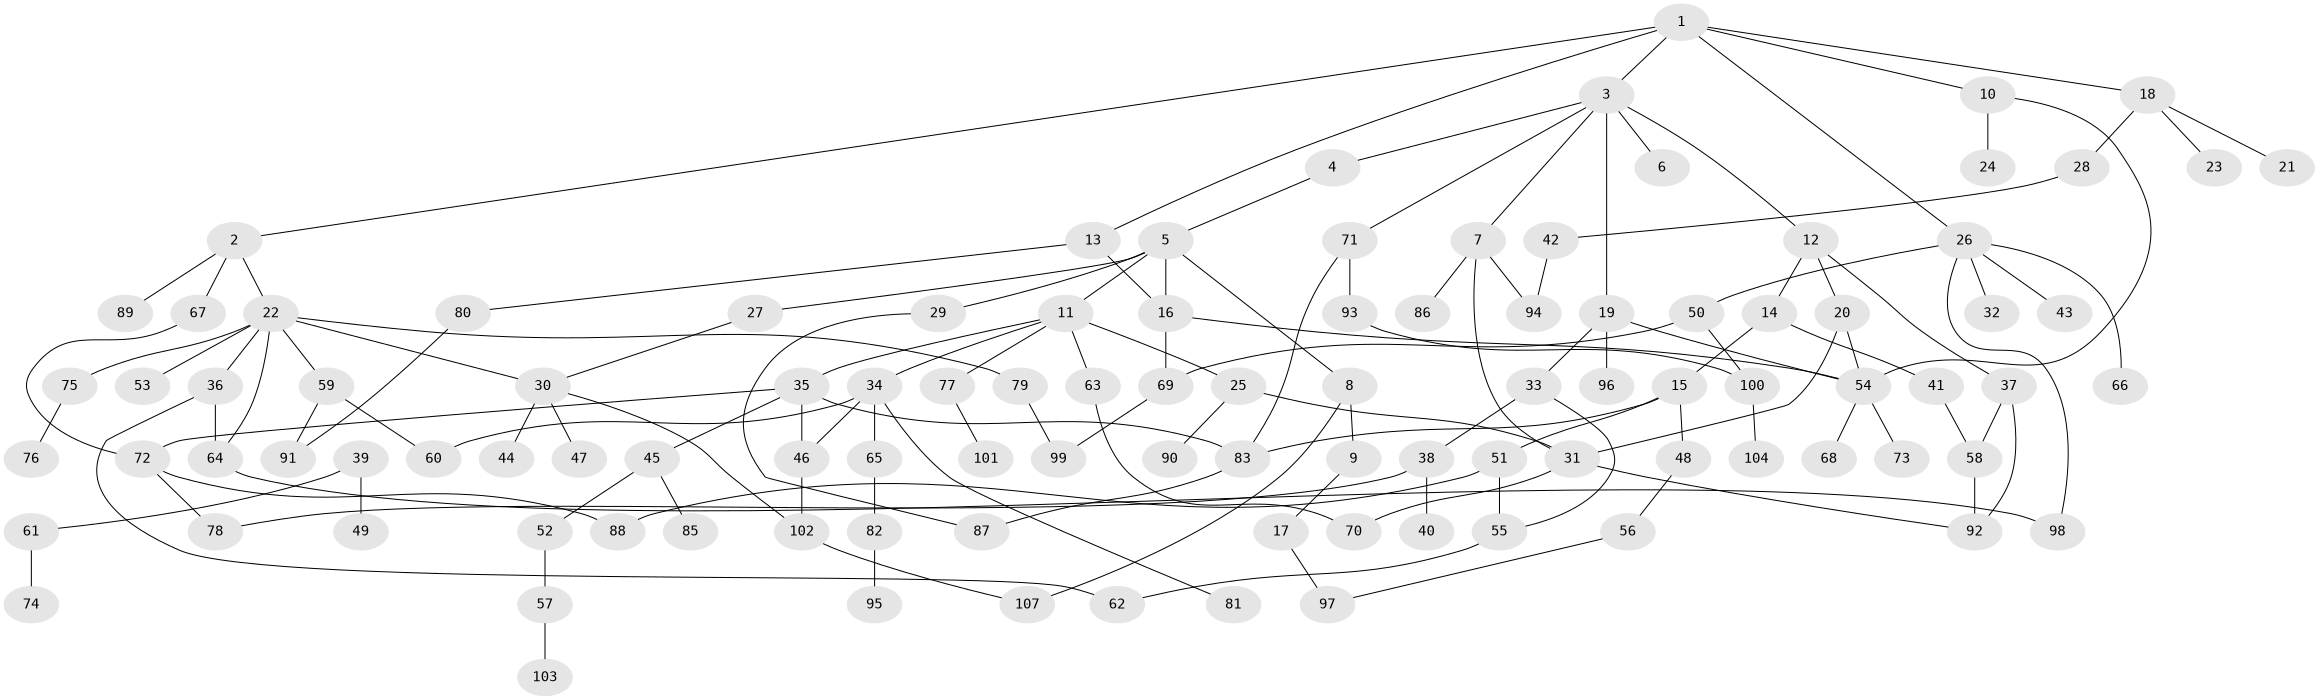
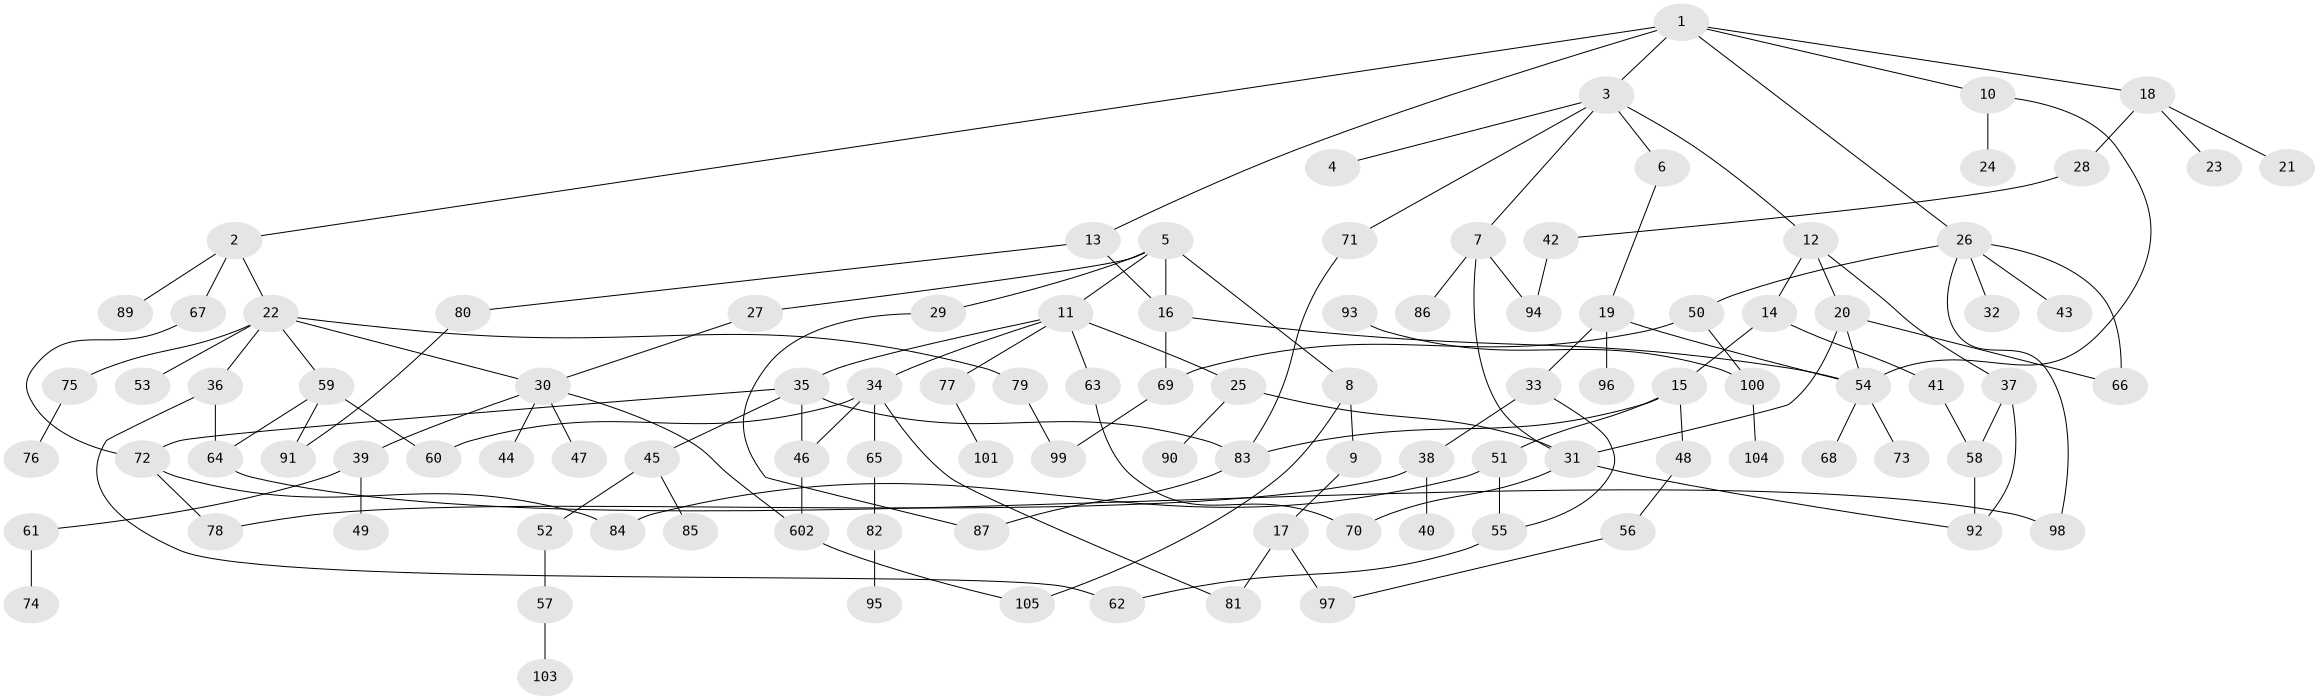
(1249, 204) -> none
(1607, 204) -> (1635, 240)
(1350, 277) -> none
none -> (1958, 344)
(257, 390) -> (271, 423)
none -> (443, 423)
(618, 532) -> (618, 532)
(802, 532) -> (802, 532)
none -> (1257, 568)
(1027, 605) -> (1027, 605)
